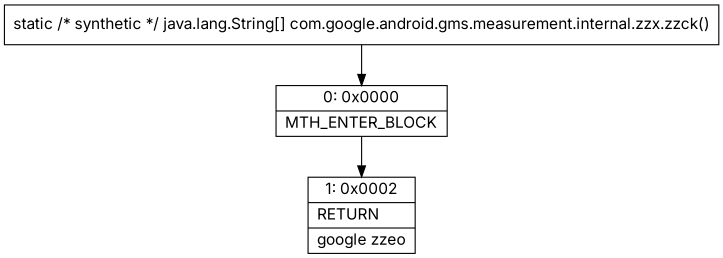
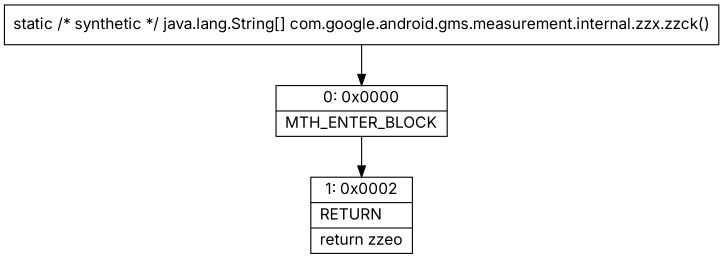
(362, 240) -> (362, 240)
